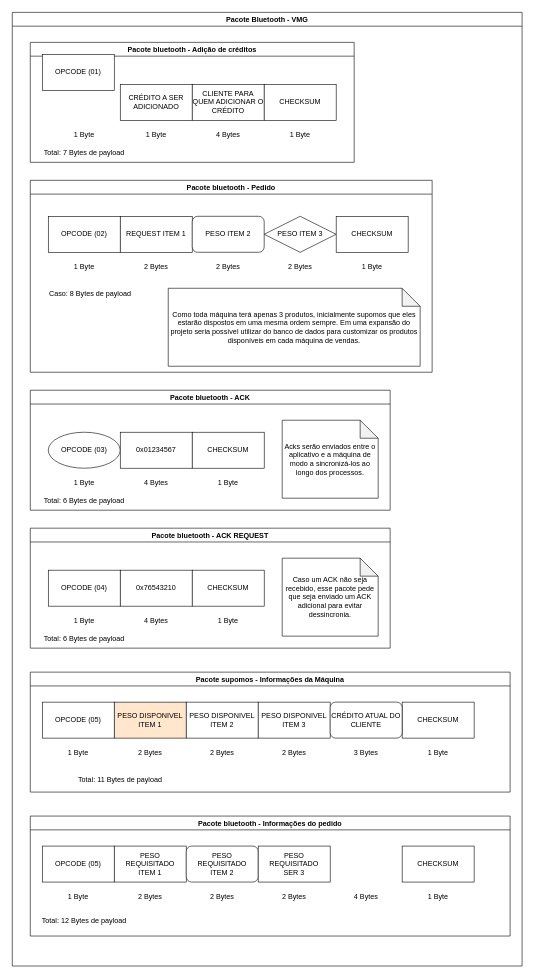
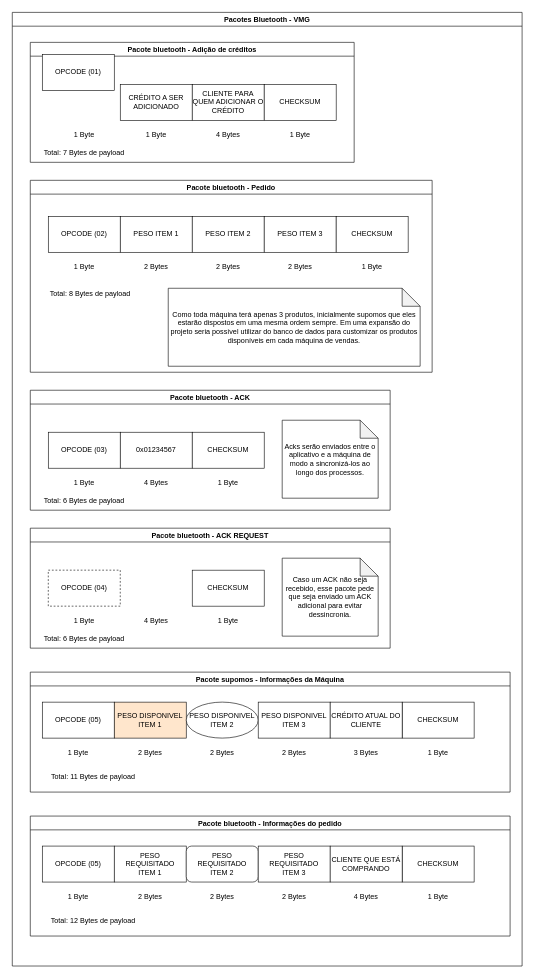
(267, 20) -> (267, 20)
(156, 234) -> (156, 234)
(228, 234) -> (228, 234)
(300, 234) -> (300, 234)
(90, 294) -> (90, 294)
(84, 450) -> (84, 450)
(84, 588) -> (84, 588)
(156, 588) -> none
(222, 720) -> (222, 720)
(366, 720) -> (366, 720)
(120, 780) -> (93, 777)
(294, 864) -> (294, 864)
none -> (366, 864)
(84, 921) -> (93, 921)
